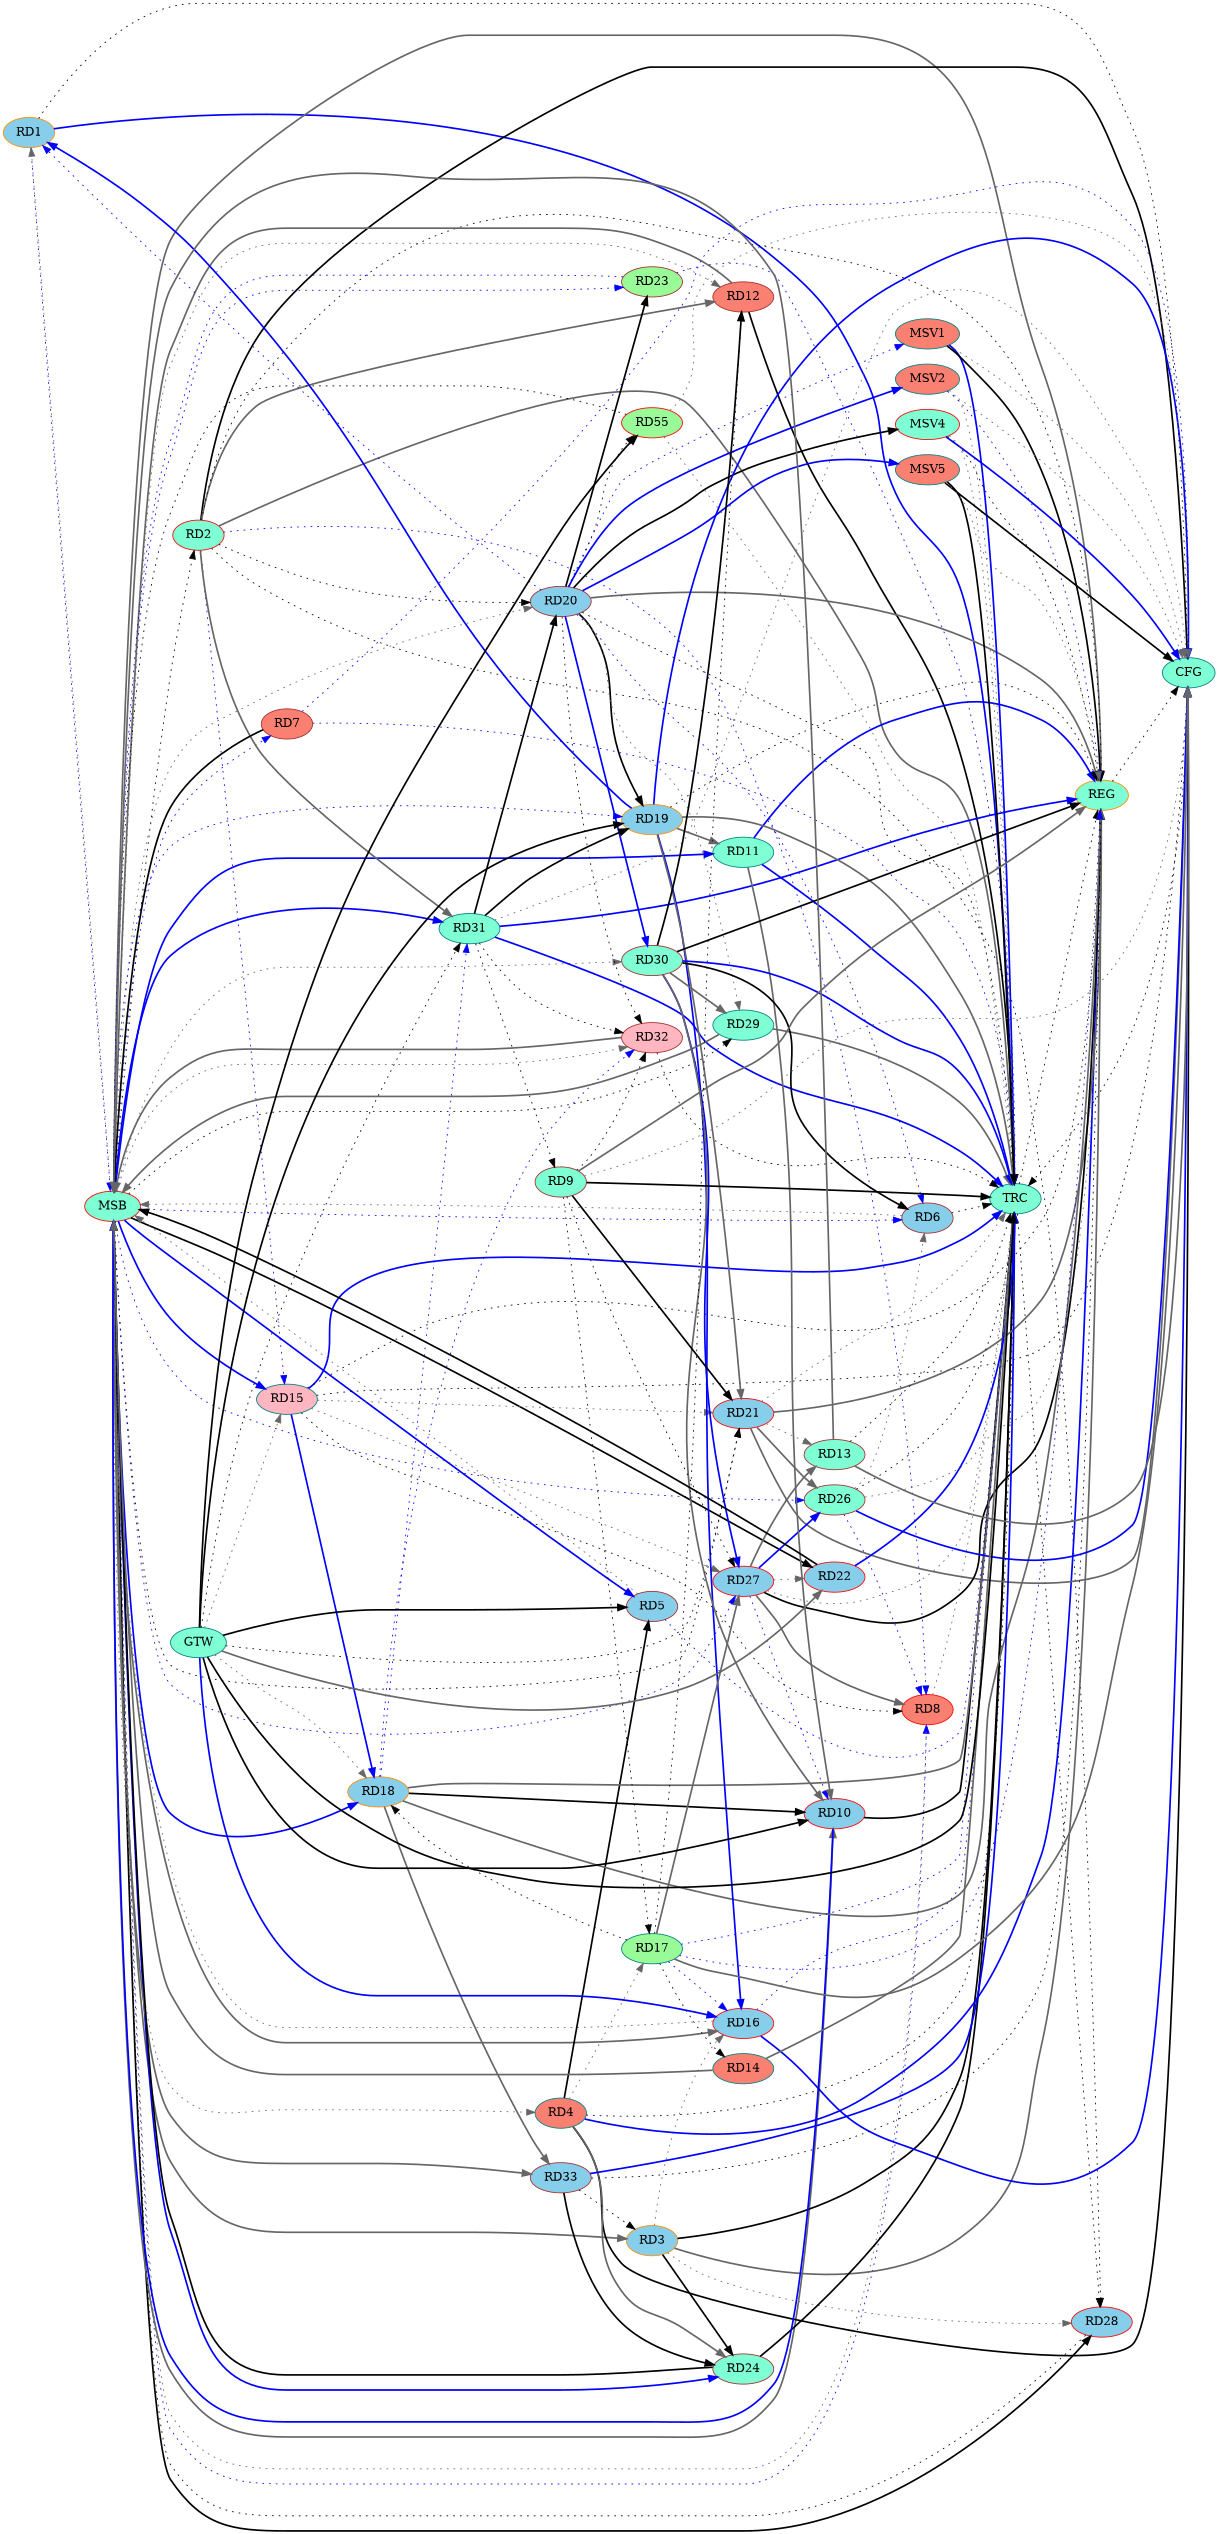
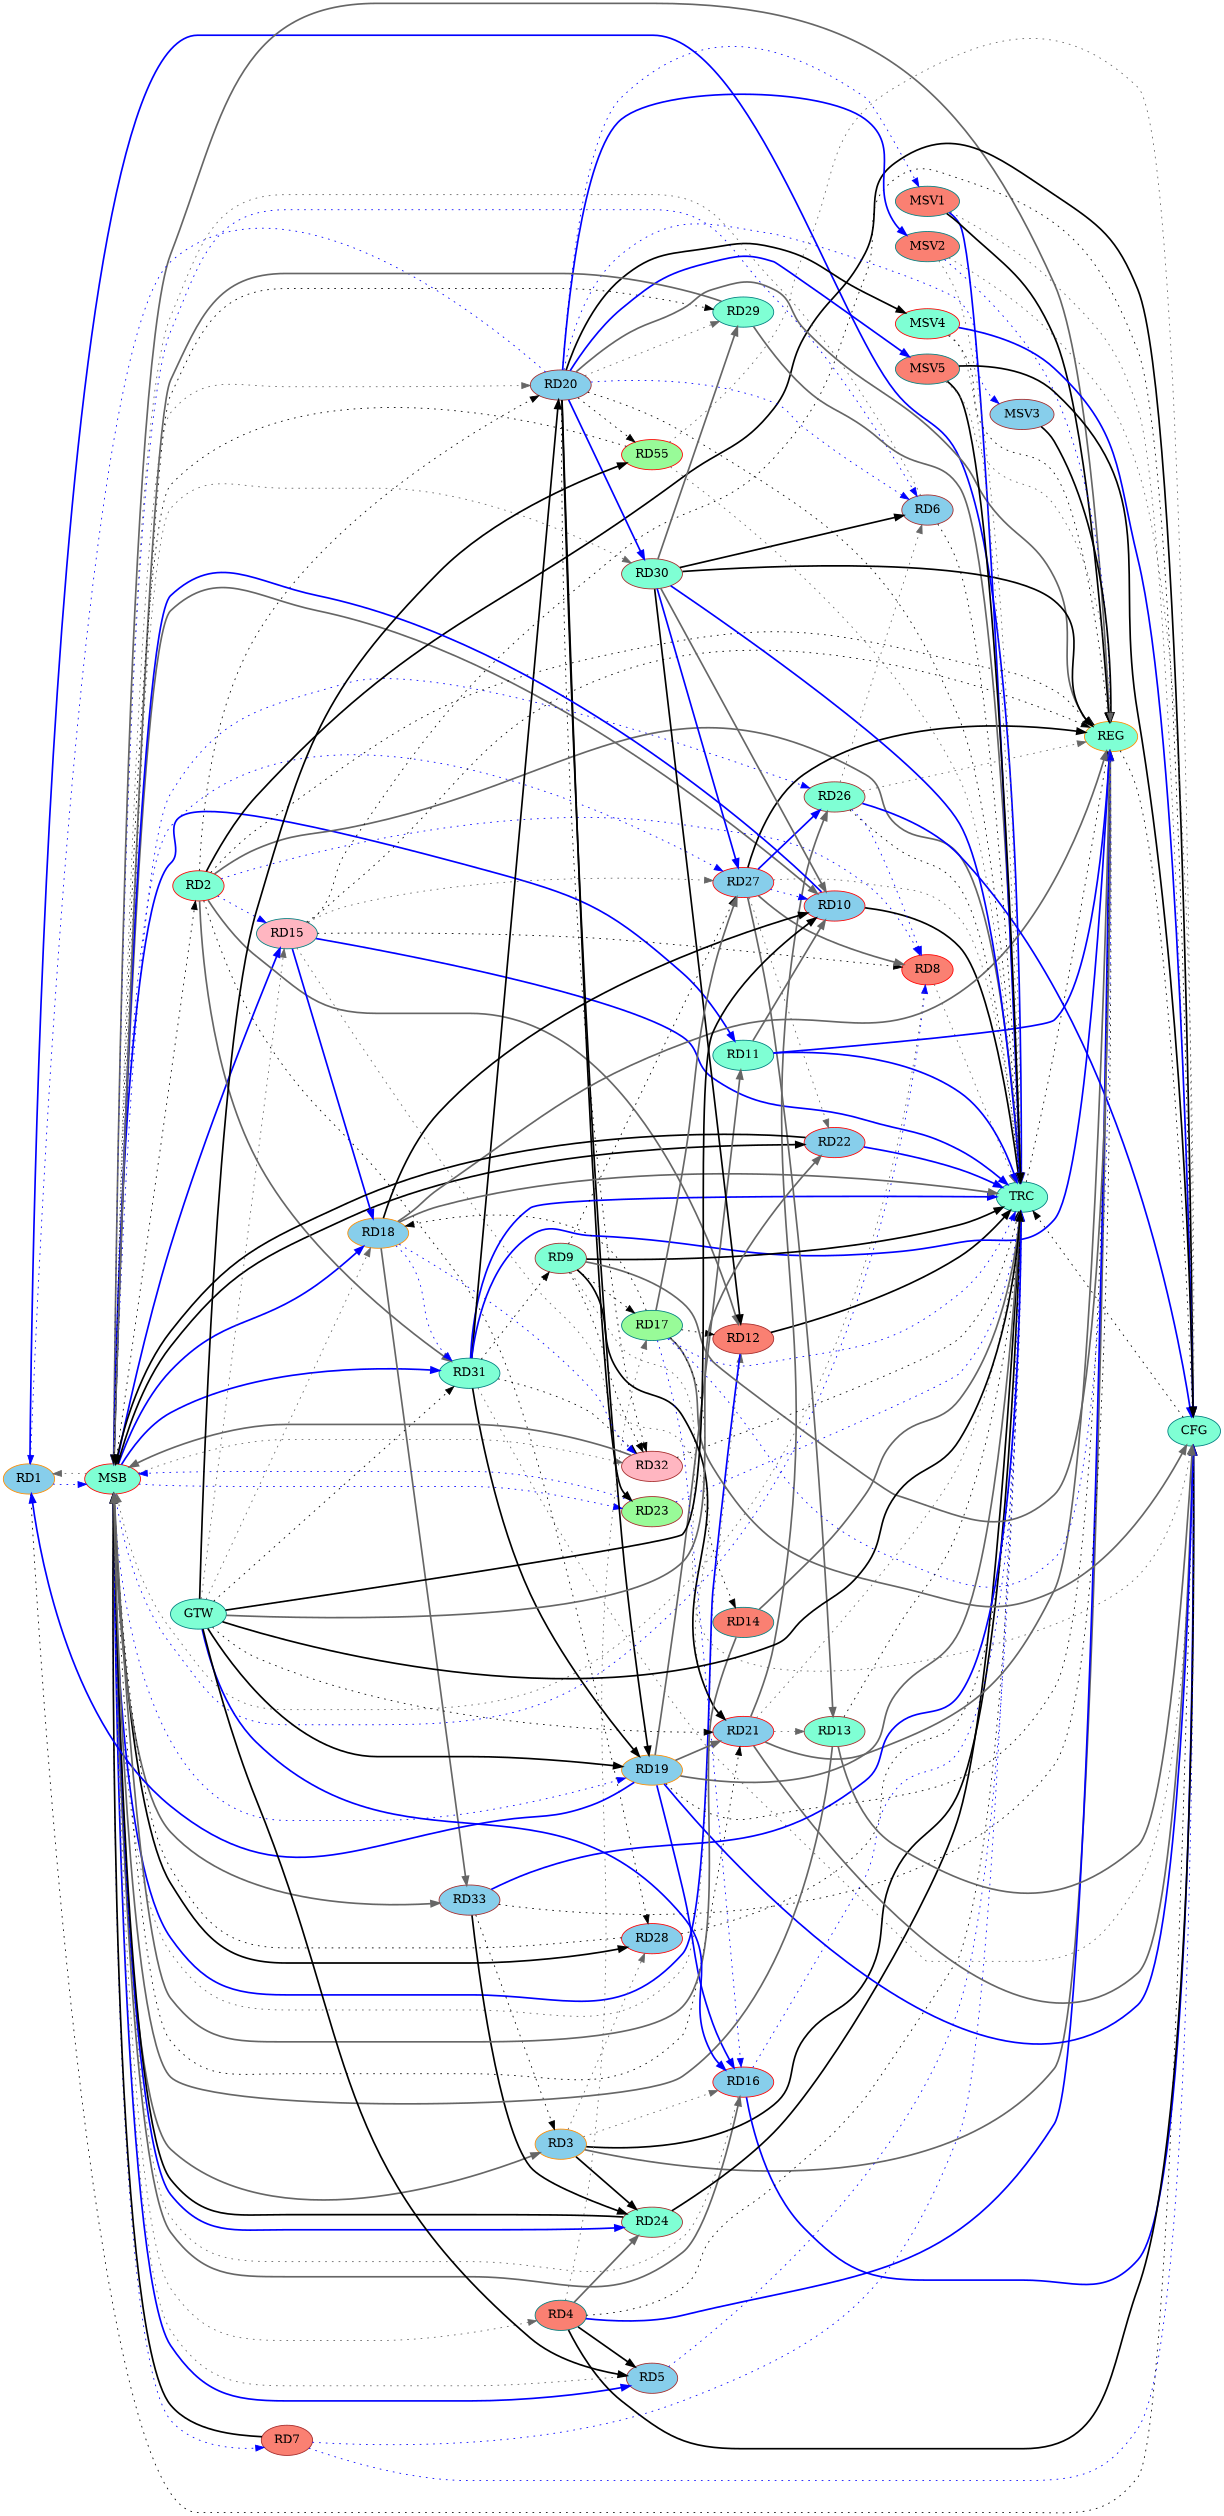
(176, 338) -> (544, 1999)
none -> (1022, 414)
(1060, 1783) -> (976, 1681)
